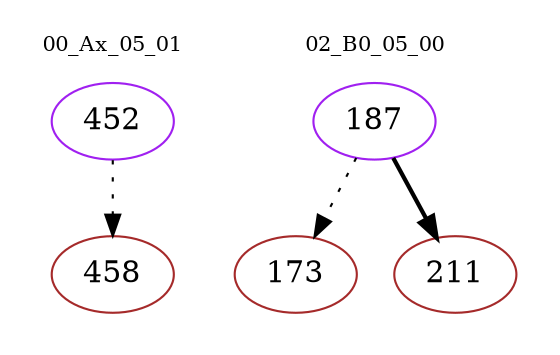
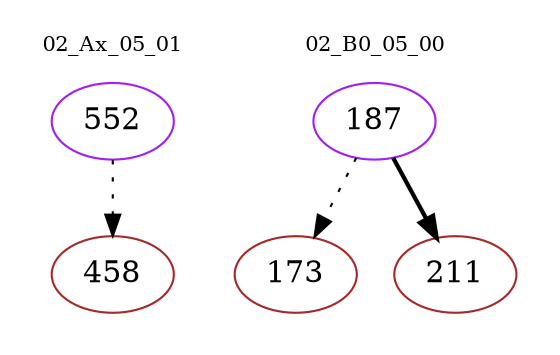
(113, 46) -> (113, 46)
(113, 121) -> (113, 121)
